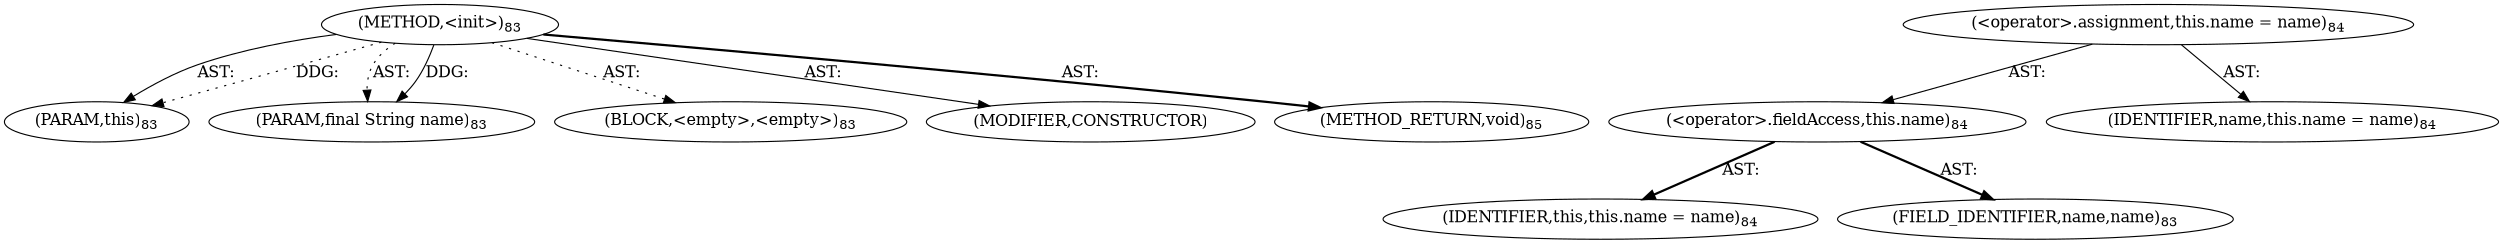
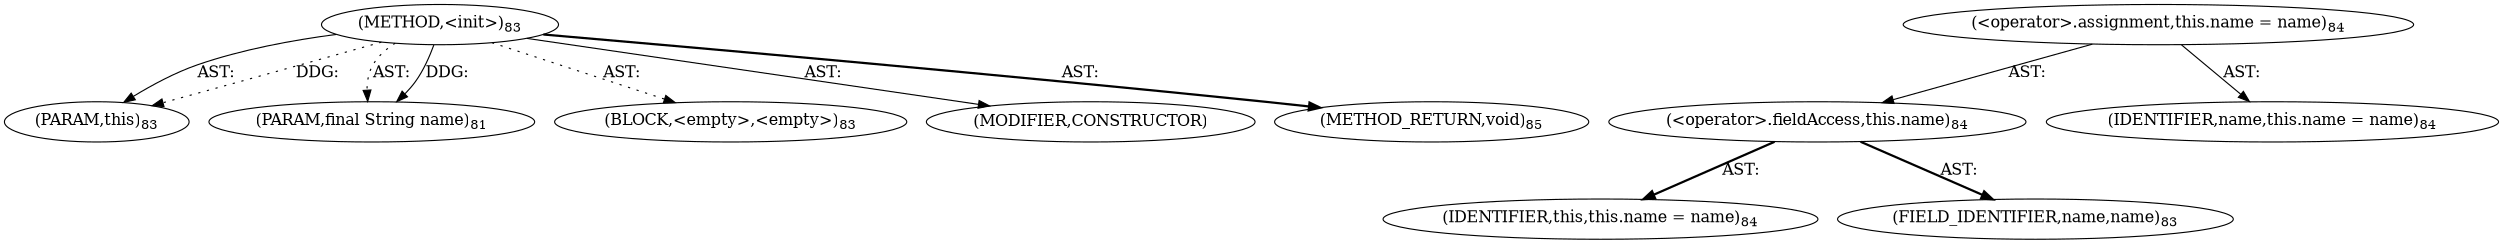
(479, 120) -> (479, 120)
